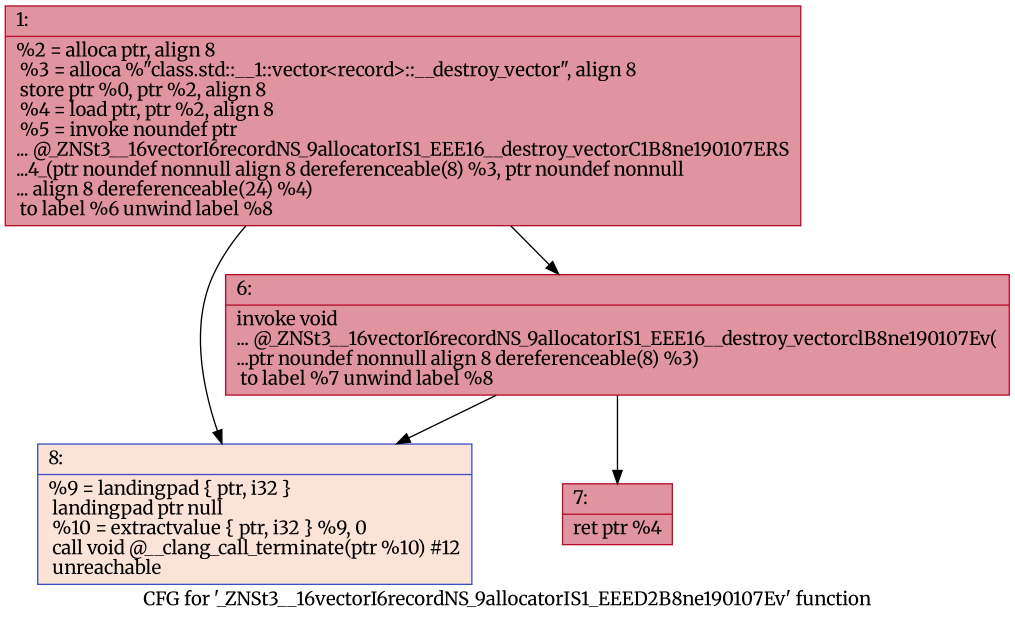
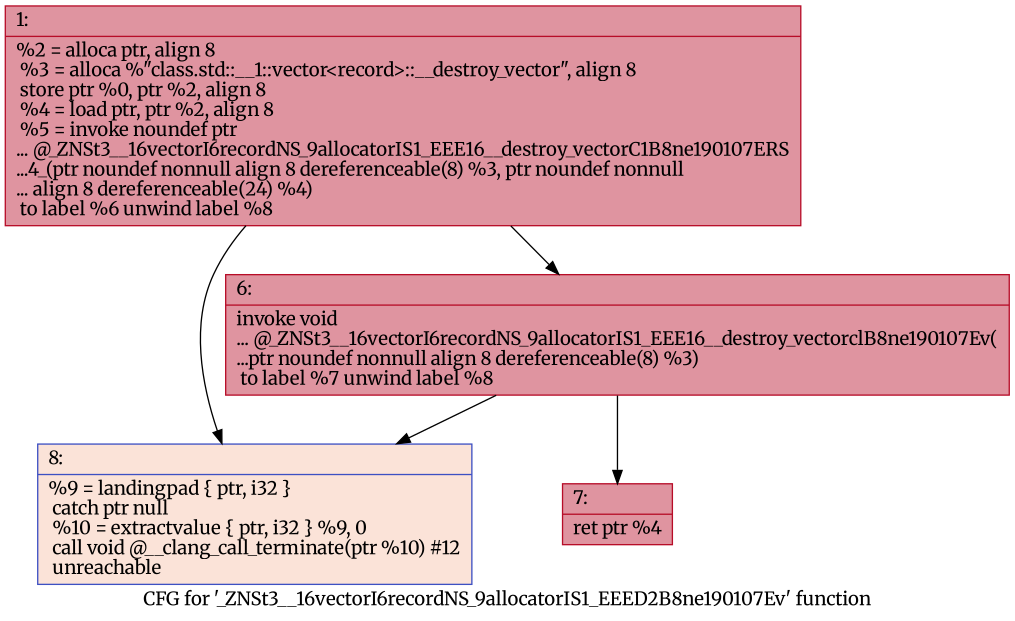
(136, 509) -> (109, 509)
